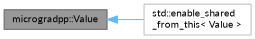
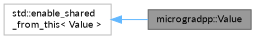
(131, 20) -> (135, 20)
